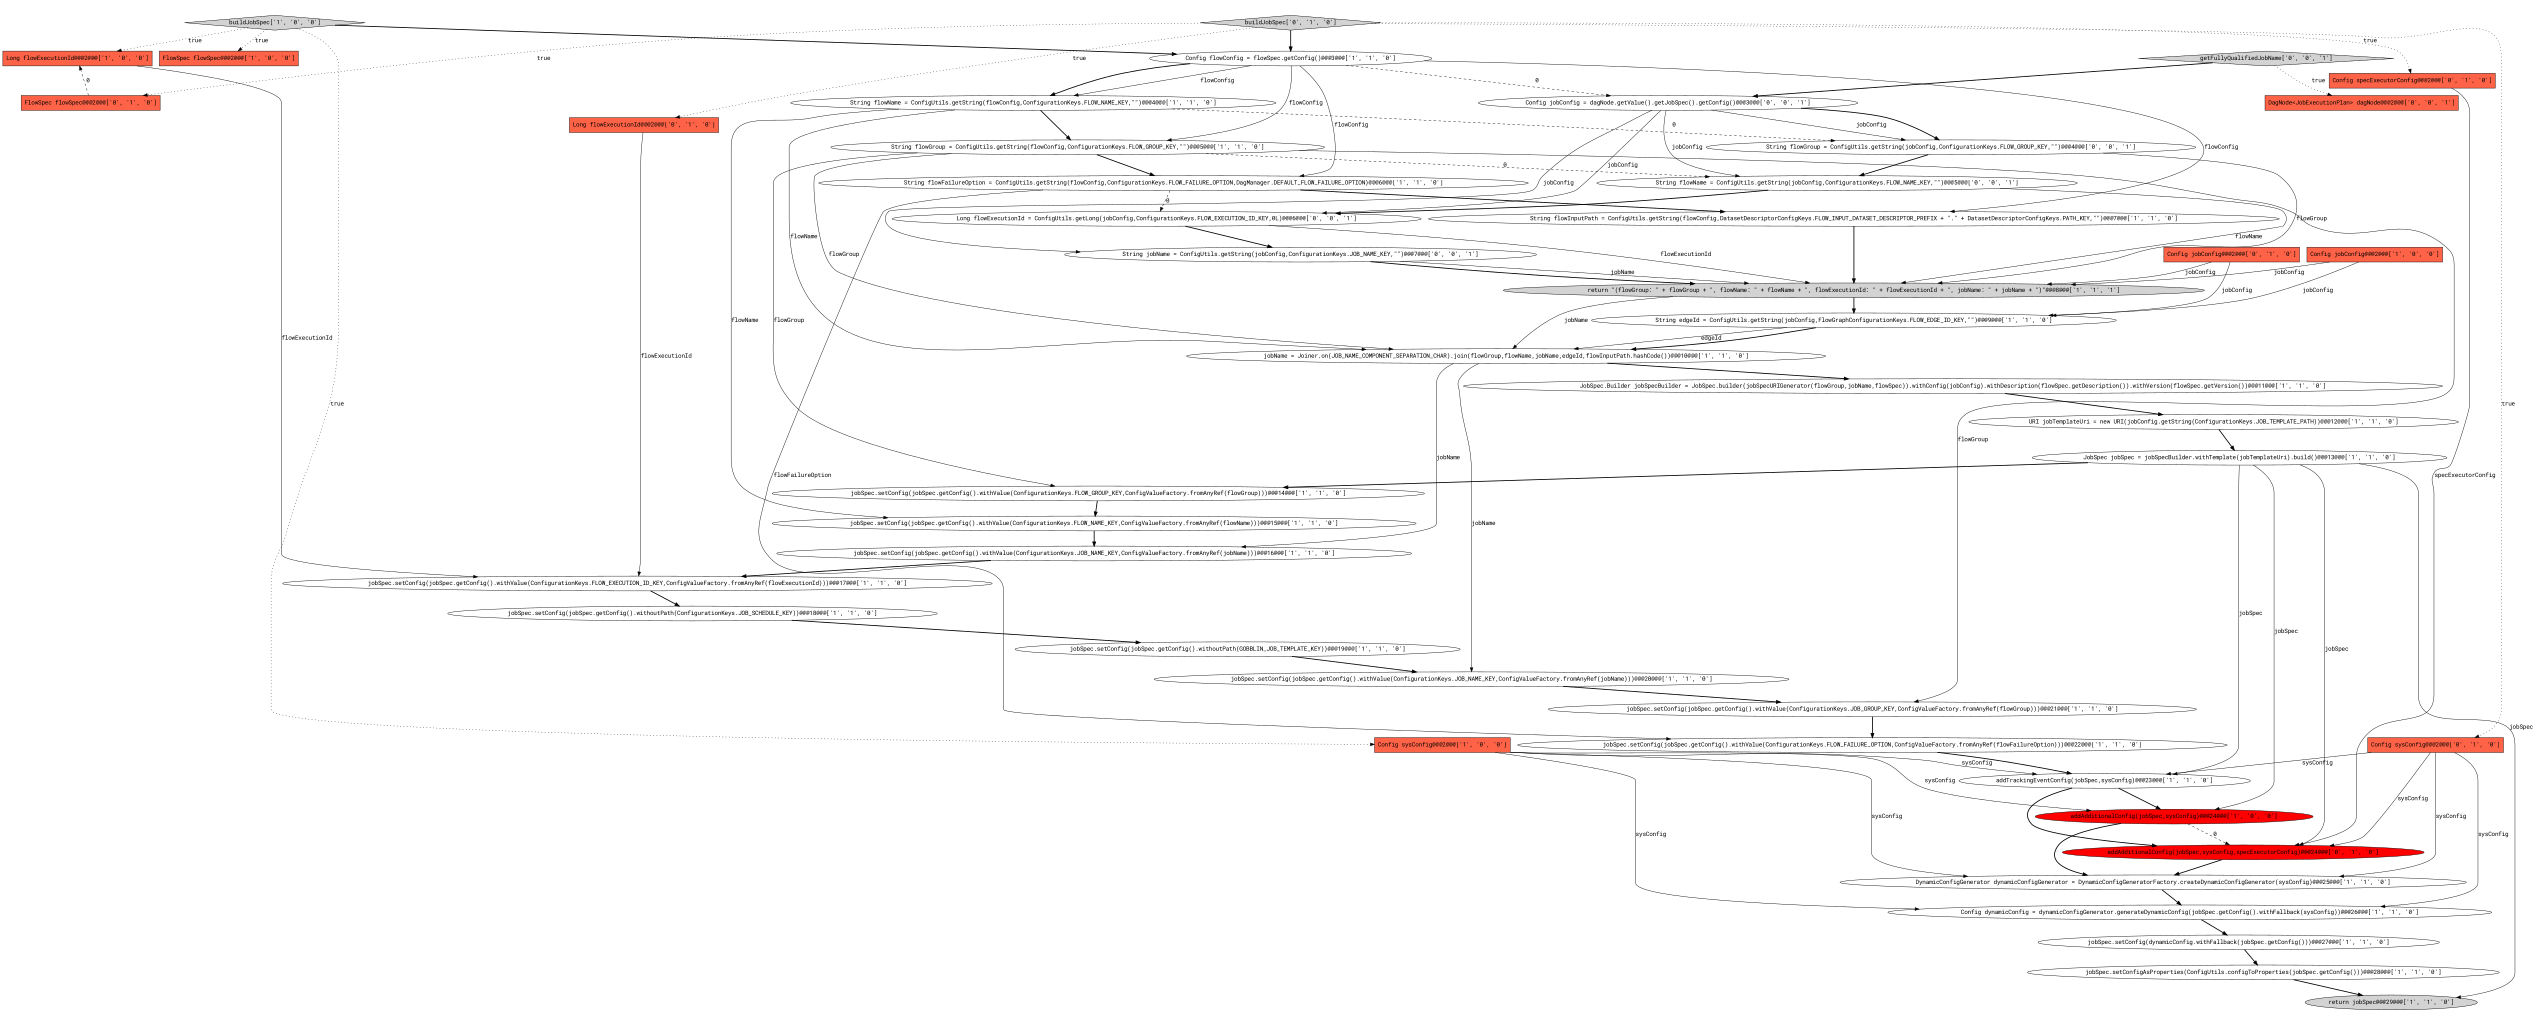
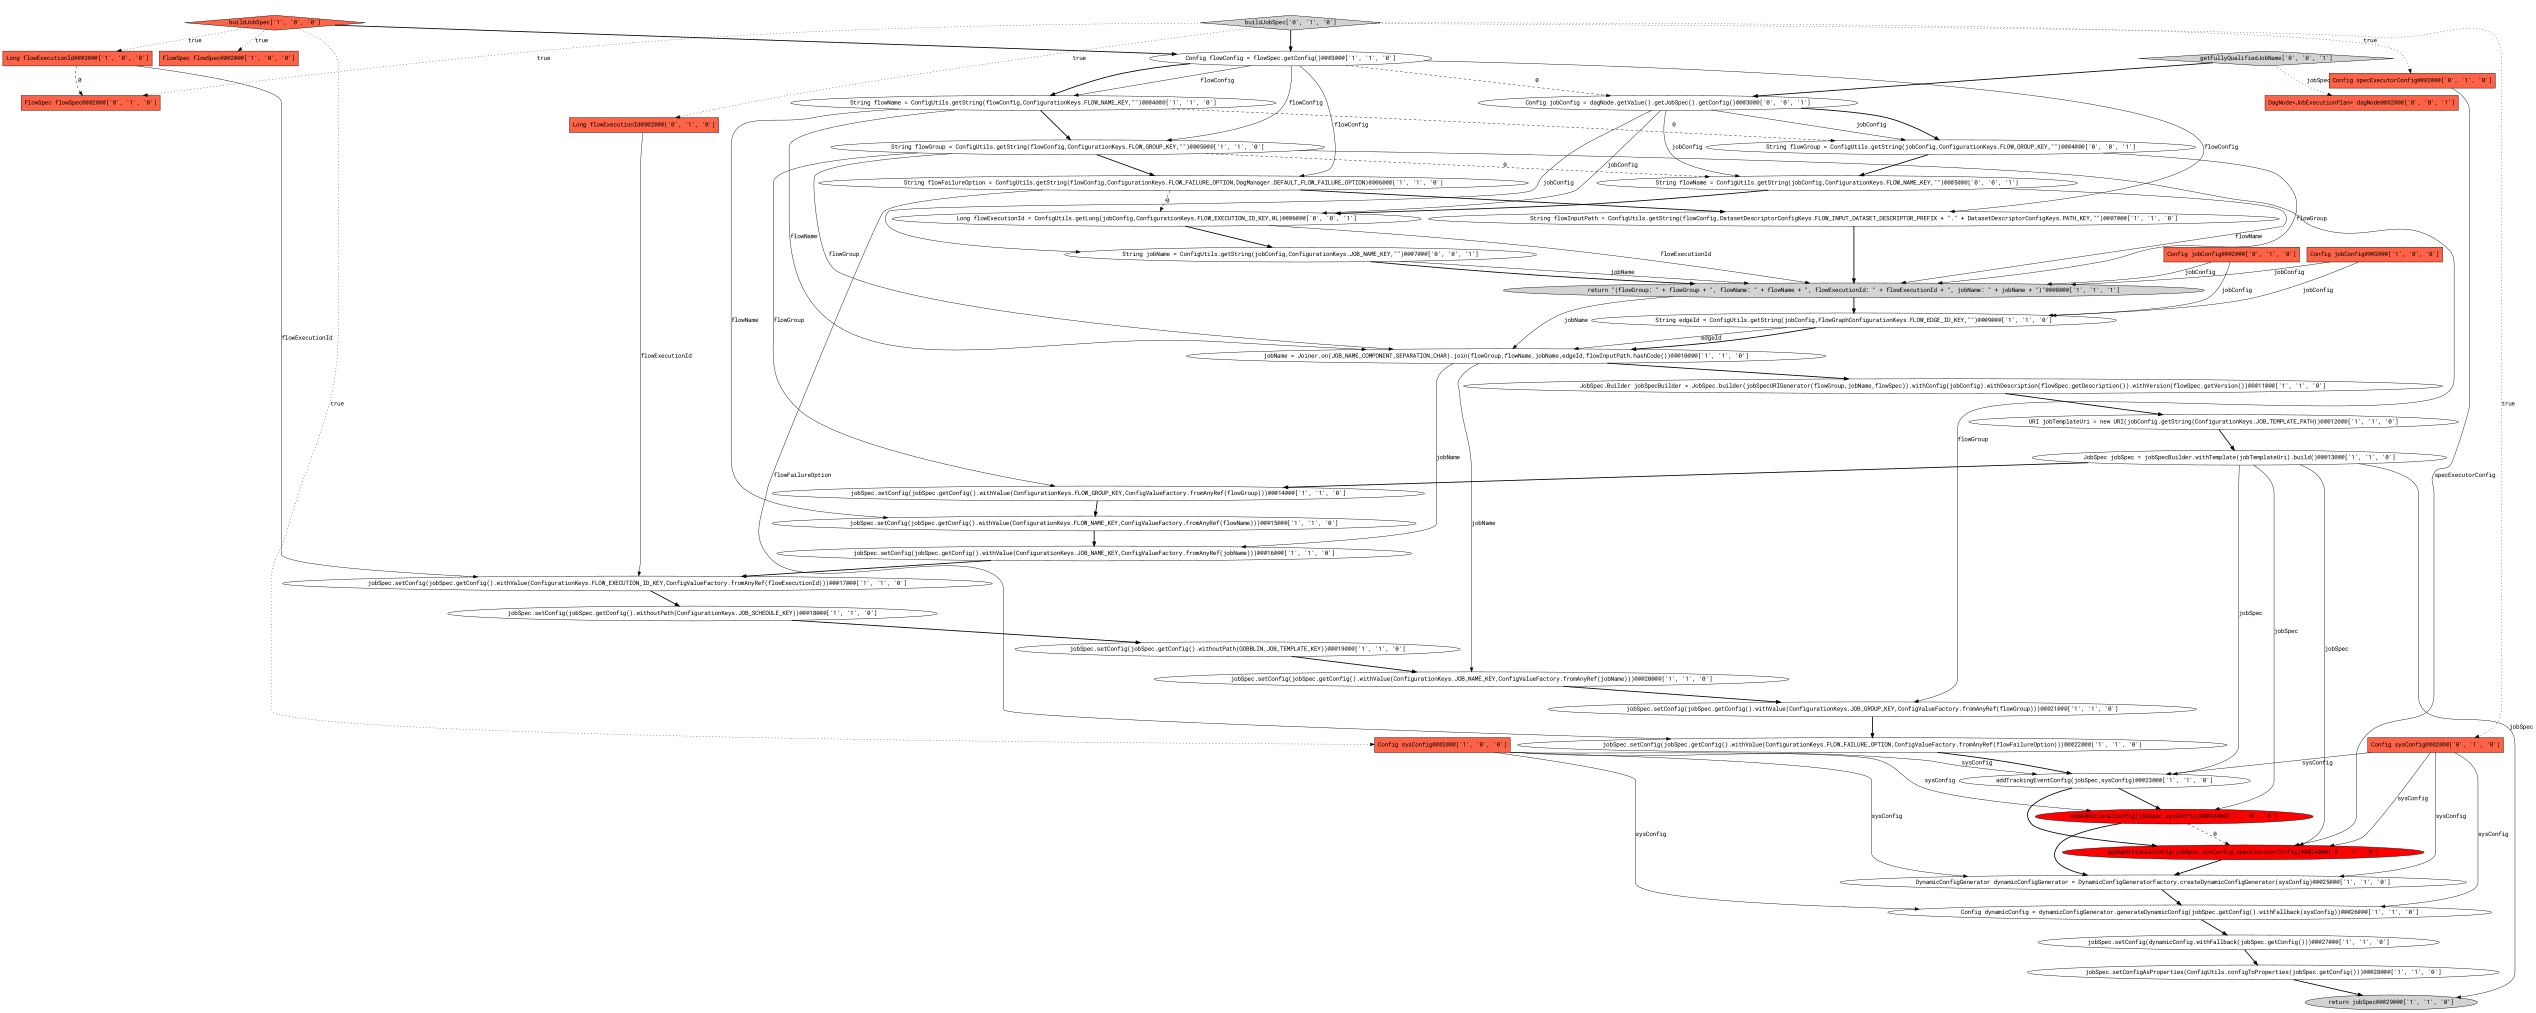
(275, 23) -> (275, 23)
(2318, 81) -> (2318, 81)
(85, 83) -> (76, 79)
